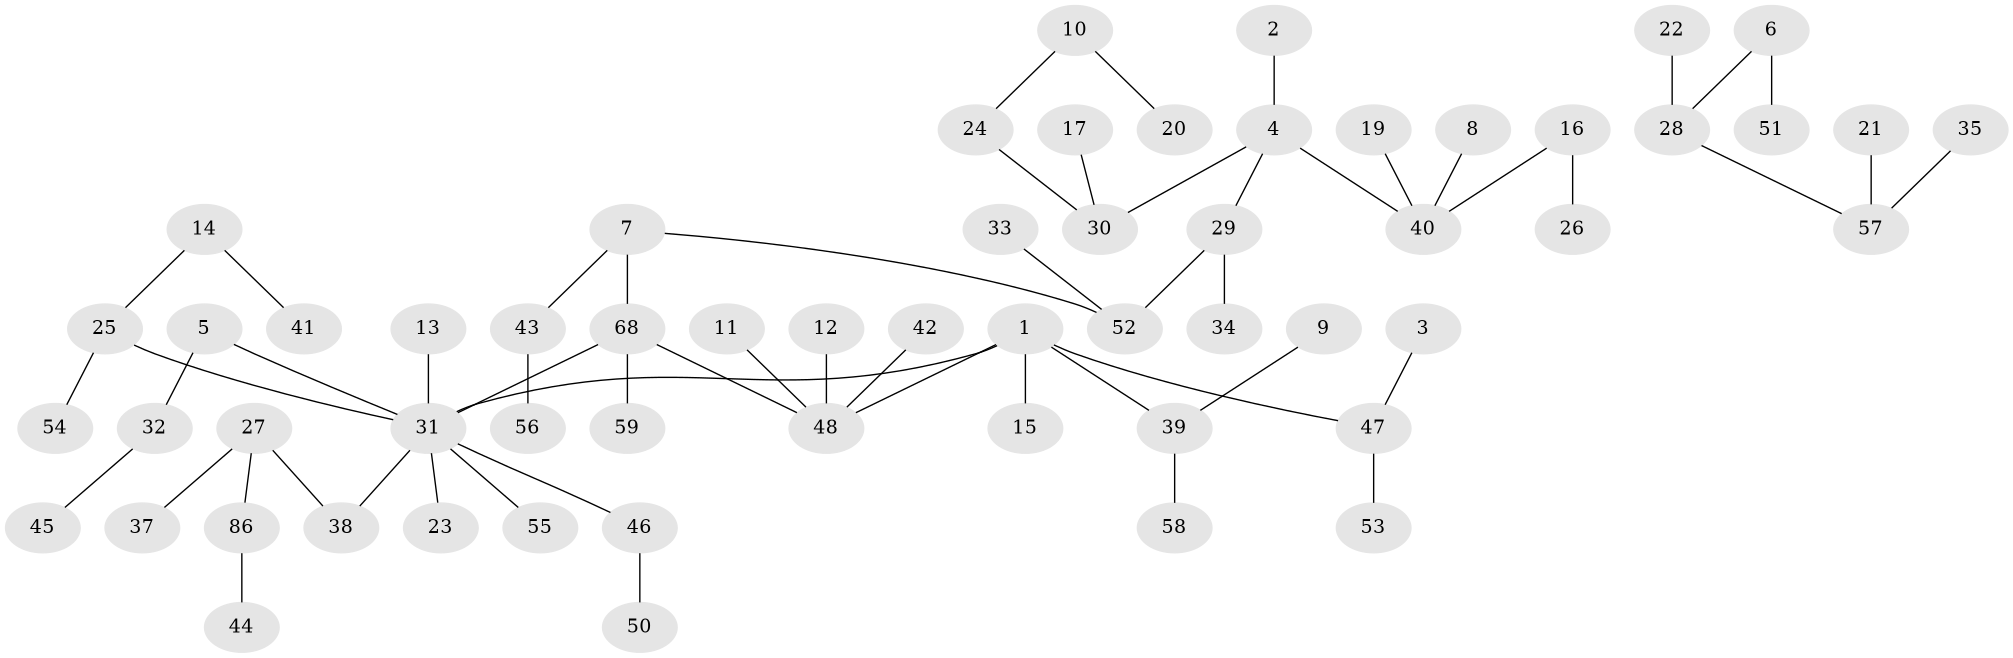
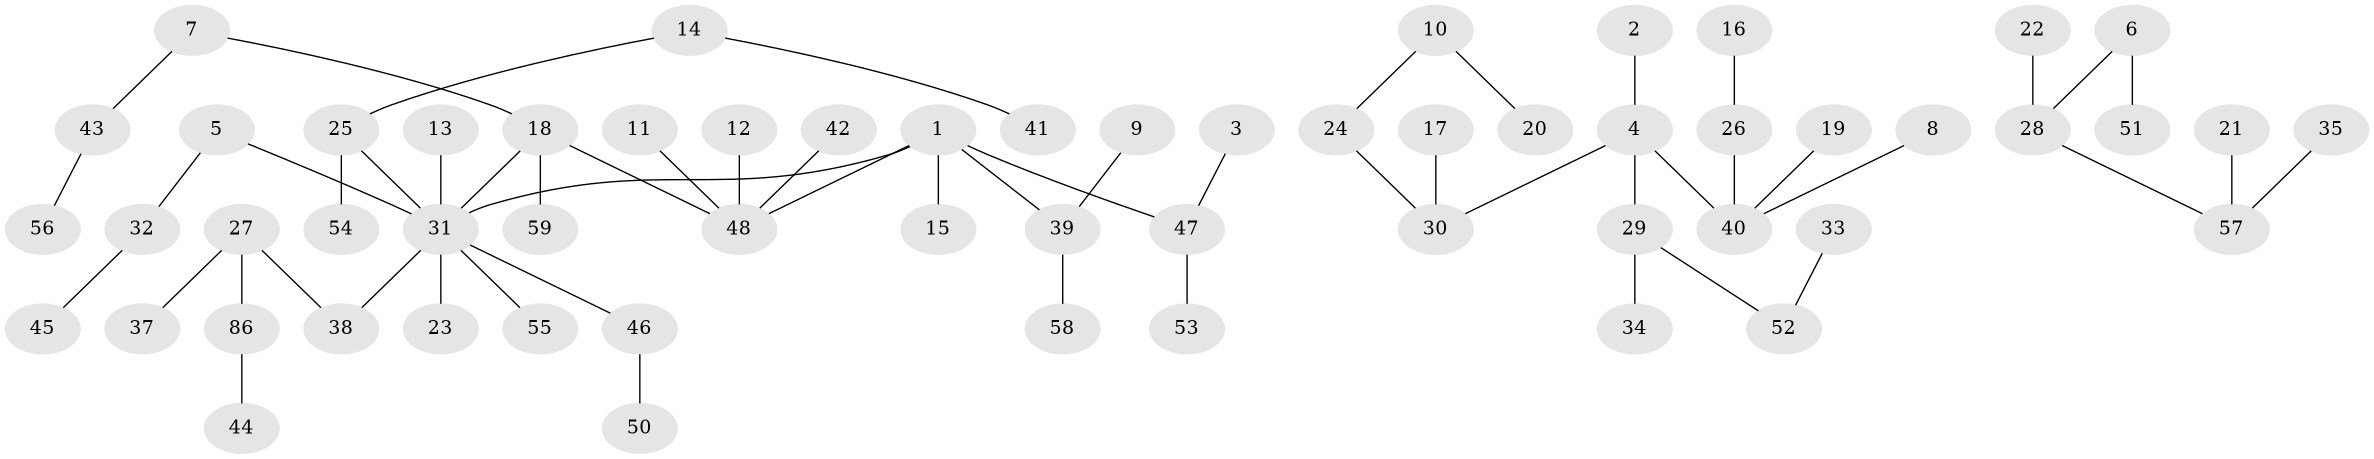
(1498, 180) -> (1734, 180)
(883, 260) -> none
(627, 329) -> (540, 130)
